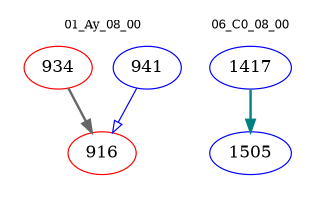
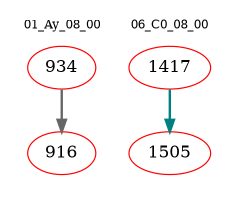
(147, 68) -> none
(251, 68) -> (170, 68)
(251, 153) -> (170, 153)
